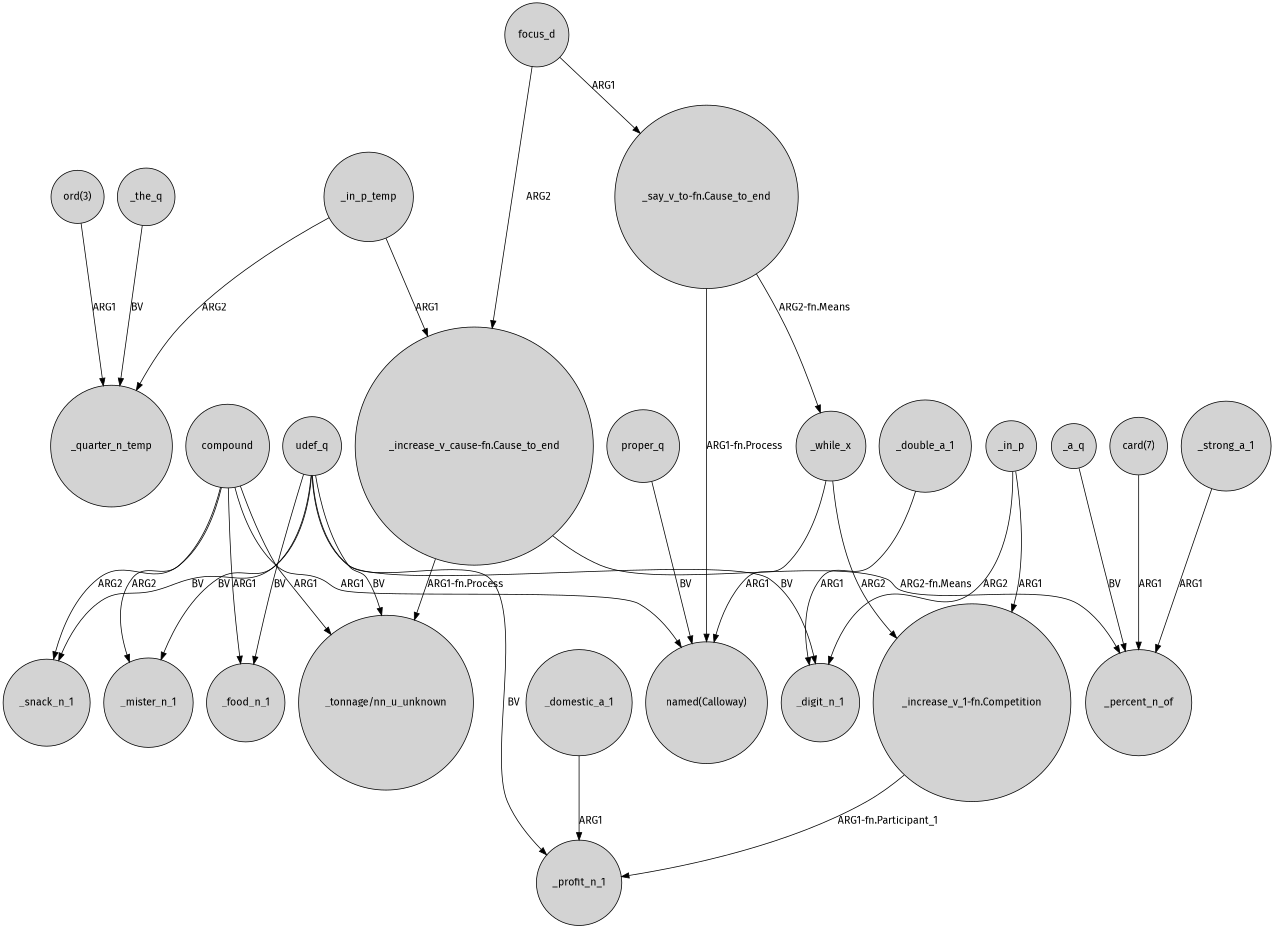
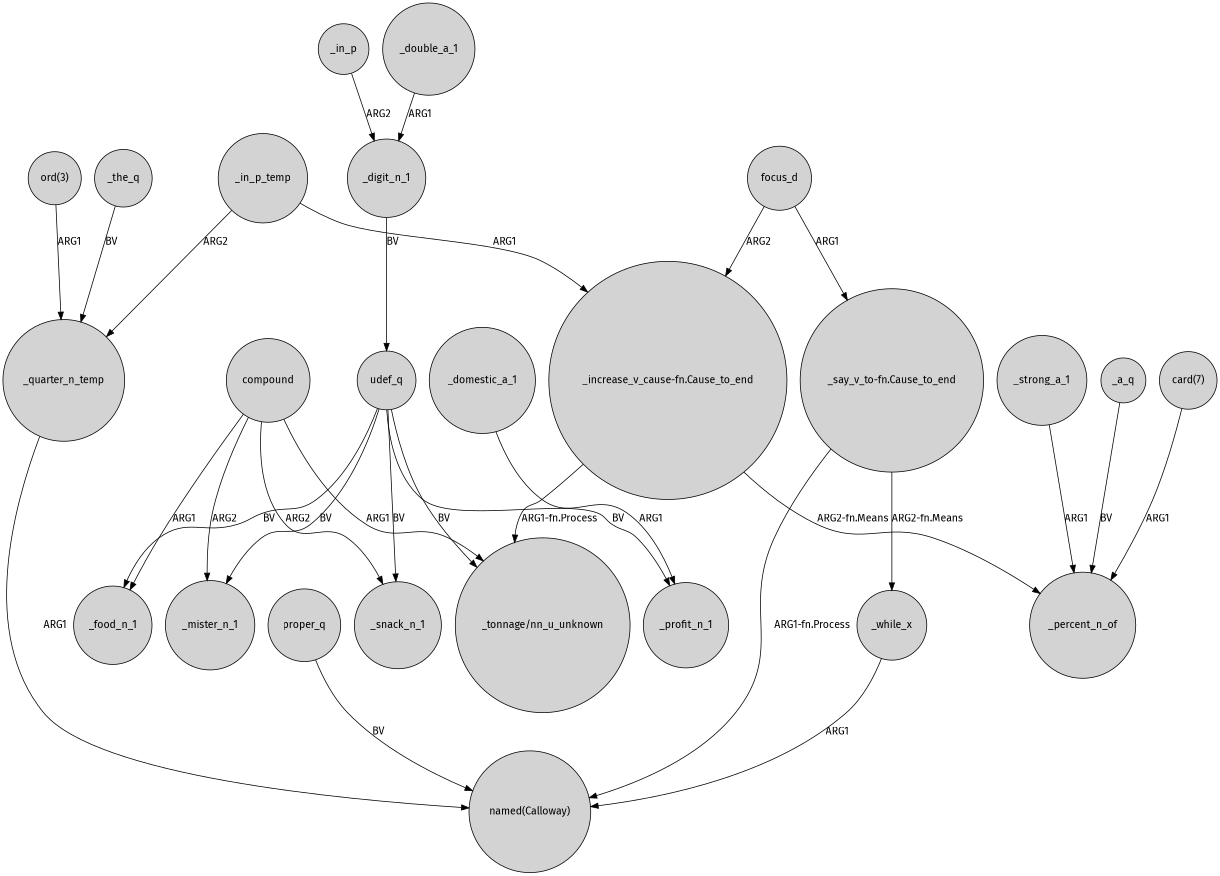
(555, 573) -> (387, 280)
(437, 594) -> (106, 750)
(972, 703) -> none
